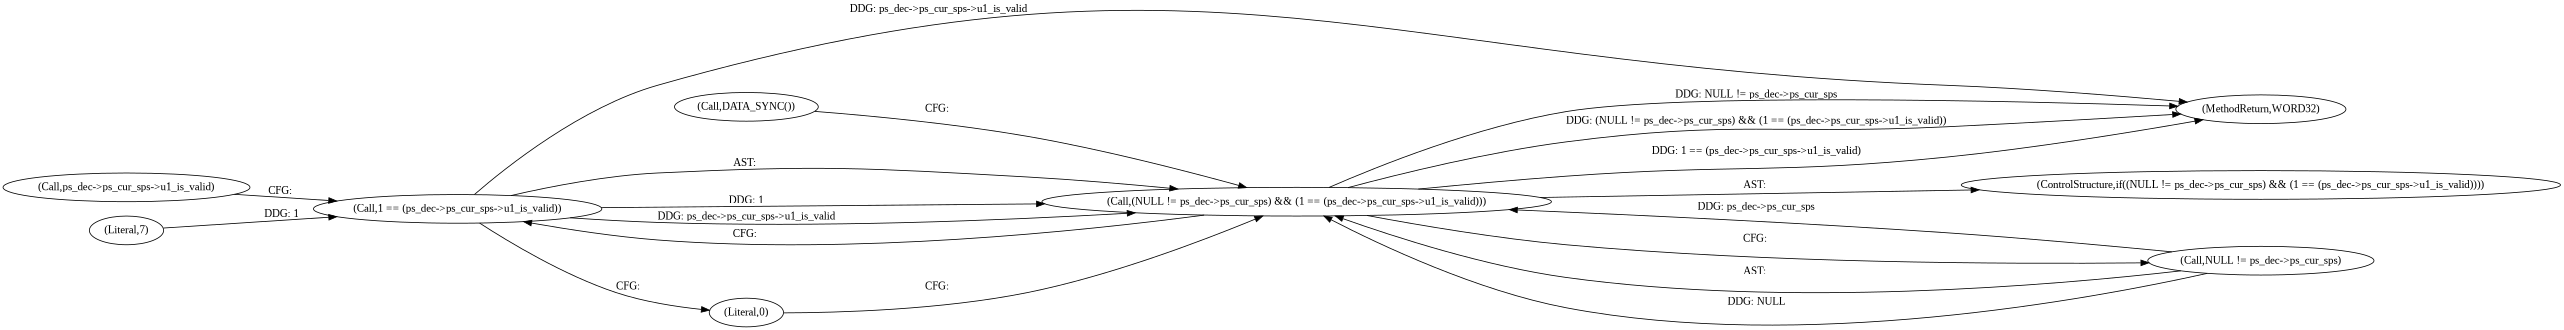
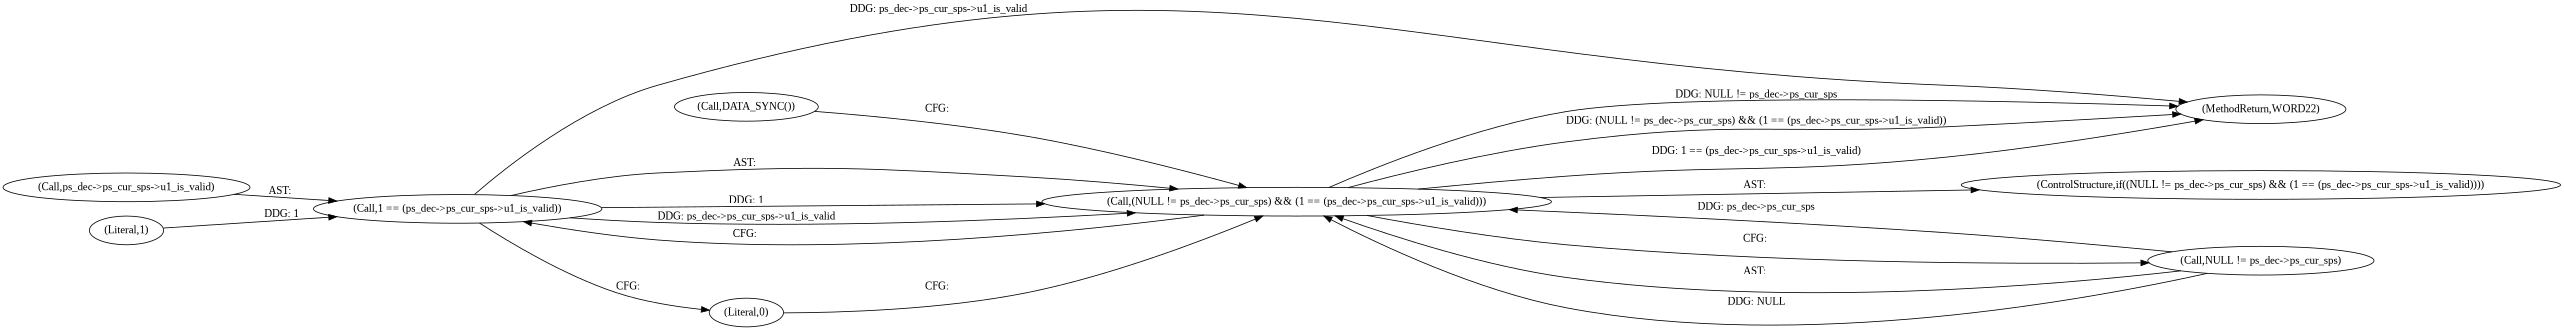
(2261, 109) -> (2261, 109)
(282, 191) -> (282, 191)
(127, 230) -> (127, 230)
